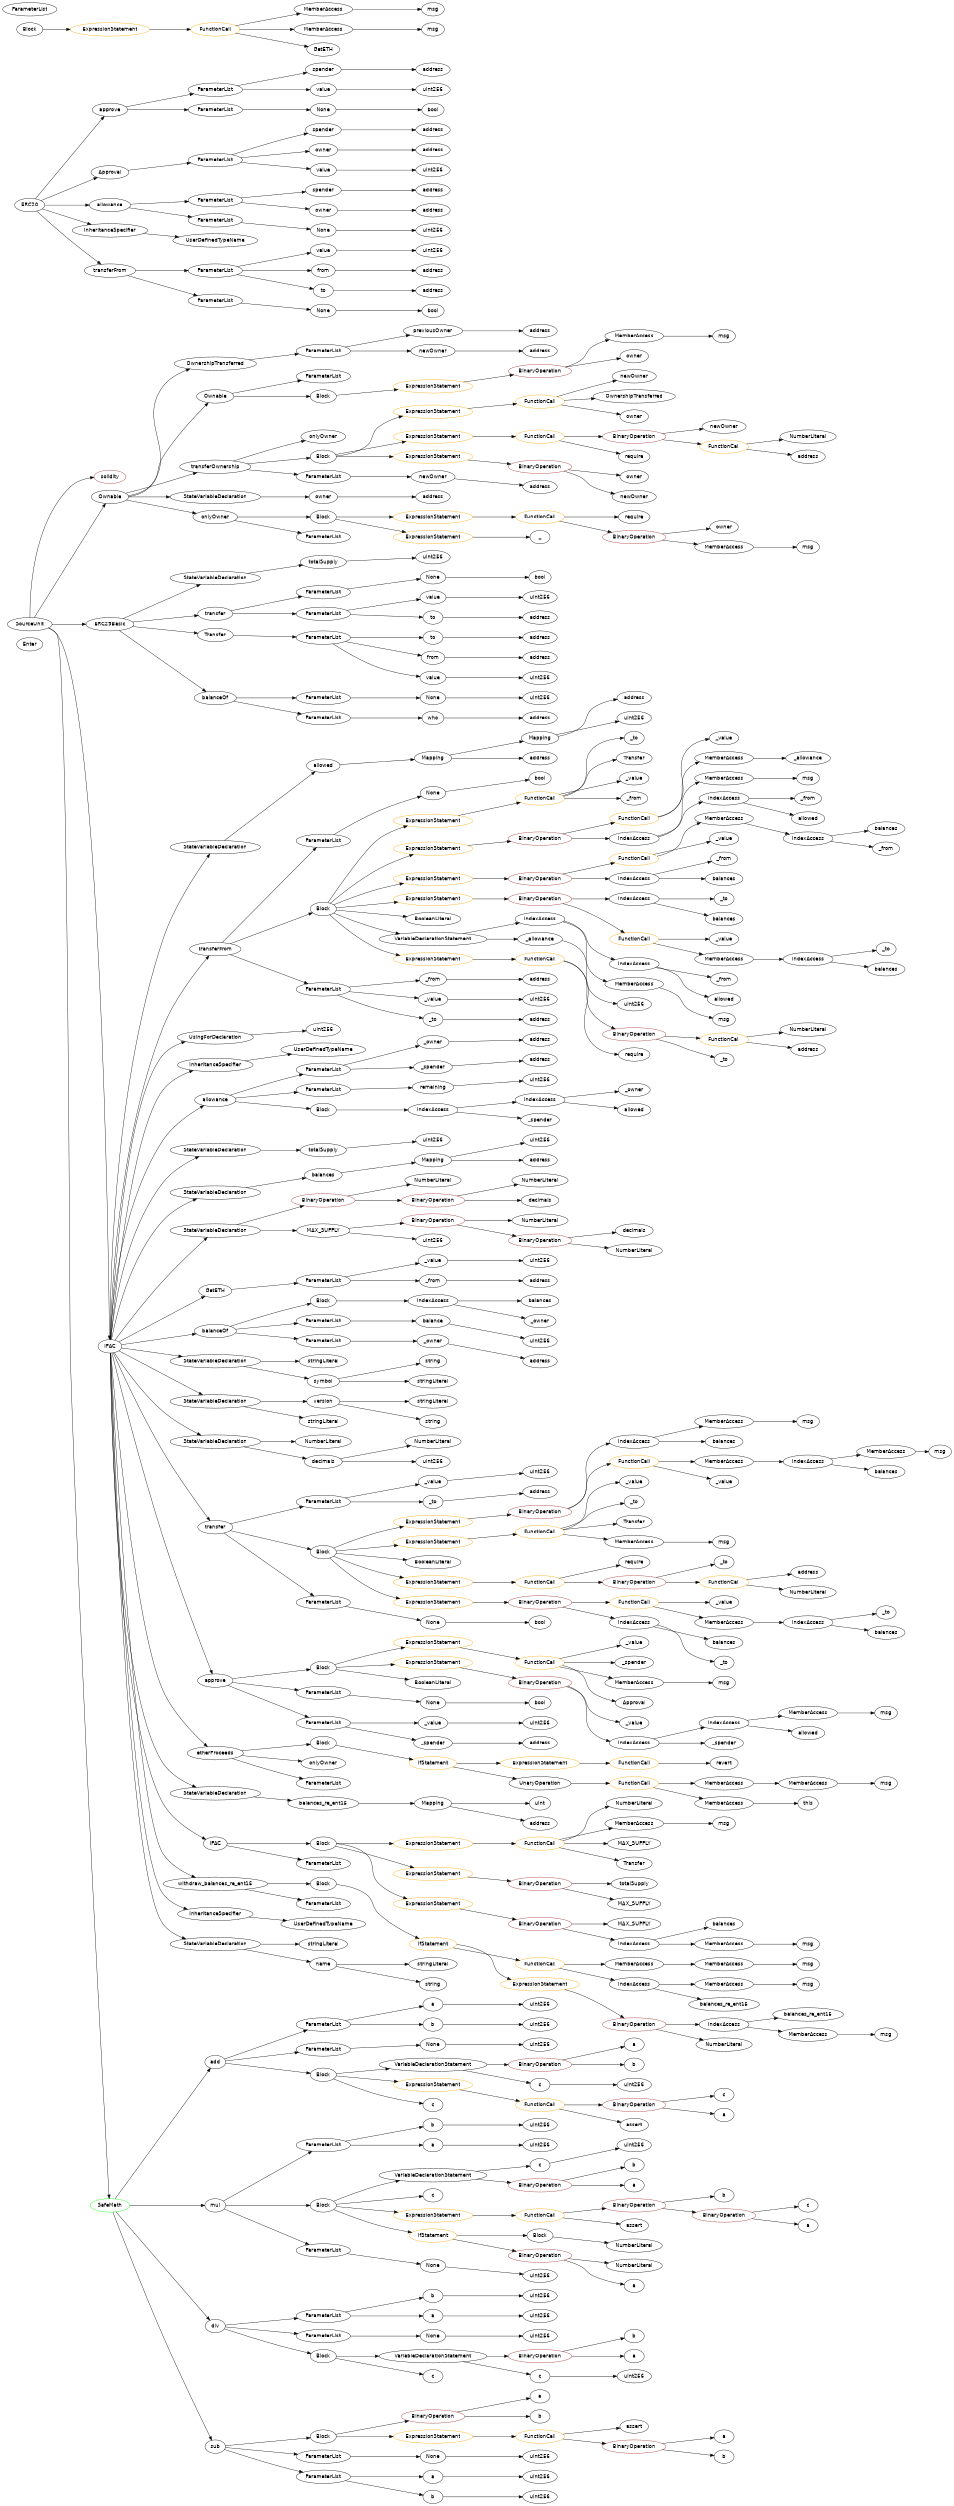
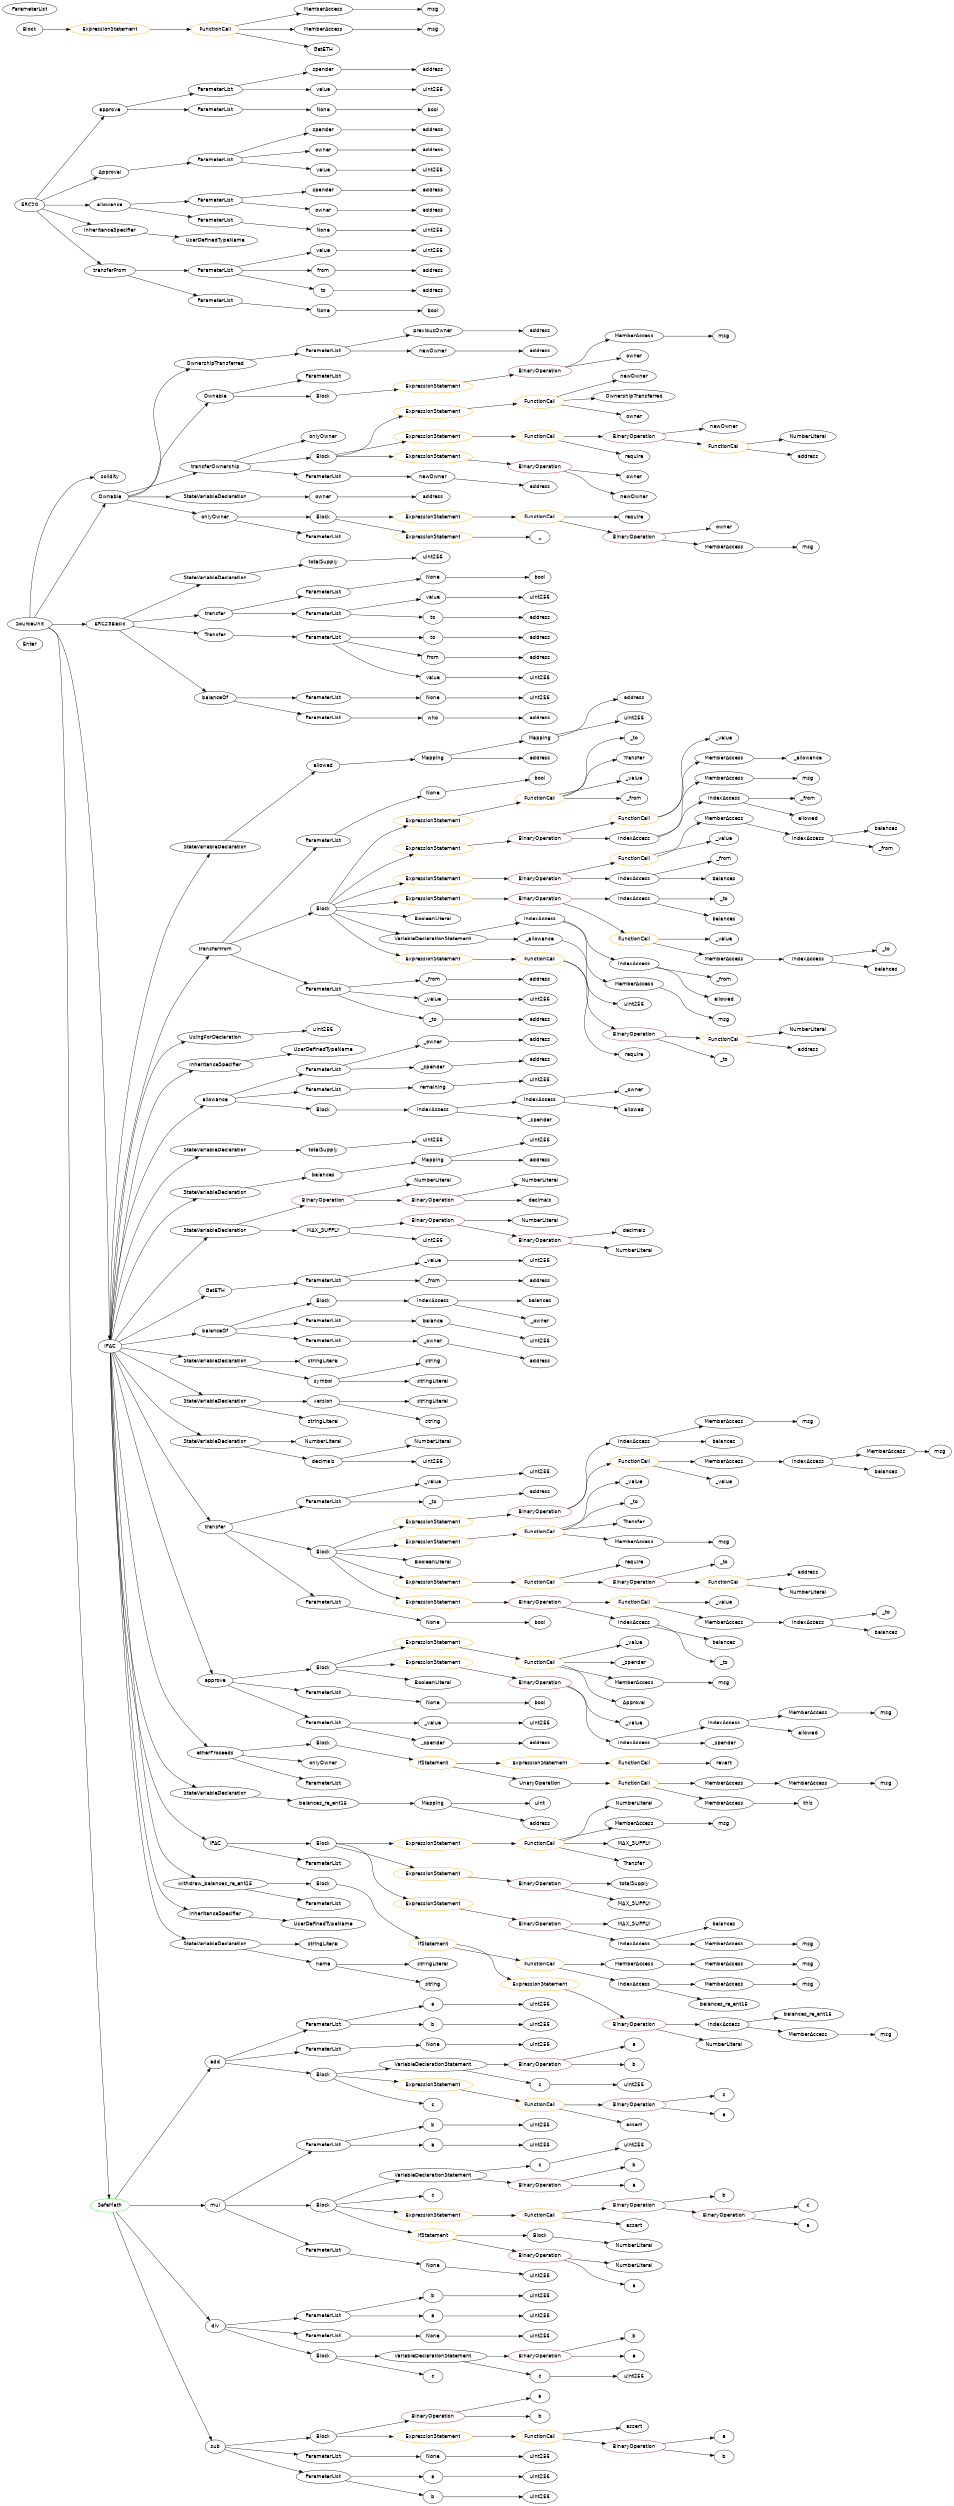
(110, 477) -> (110, 477)
